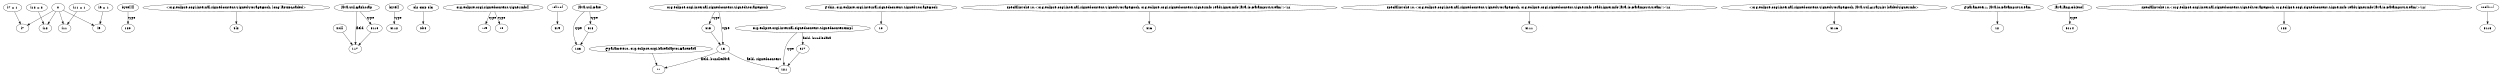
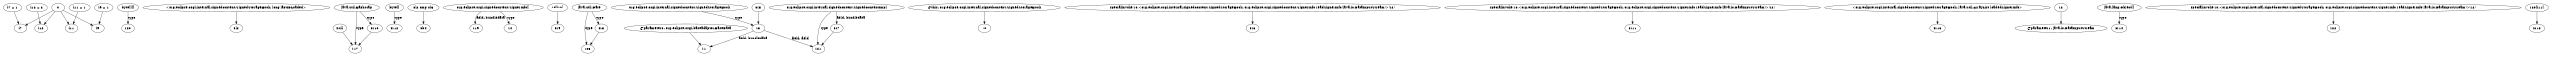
(712, 17) -> none
(1997, 17) -> (2061, 17)
(493, 18) -> (491, 18)
(360, 28) -> (360, 28)
(764, 59) -> (800, 39)
